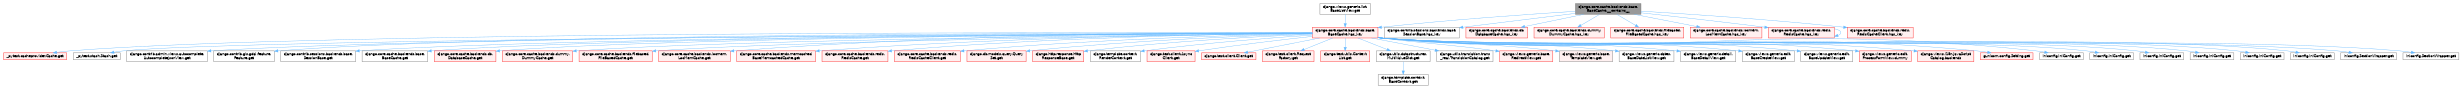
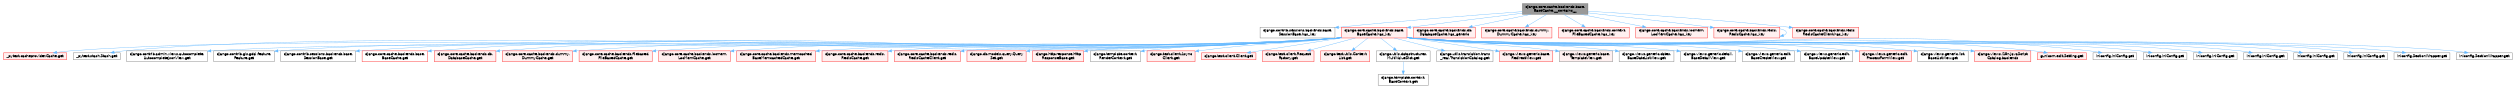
(1345, 19) -> (1661, 43)
(1497, 33) -> (1444, 33)
(1647, 33) -> (1594, 33)
(395, 56) -> (395, 56)
(1885, 56) -> (1885, 56)
(2007, 56) -> (2062, 56)
